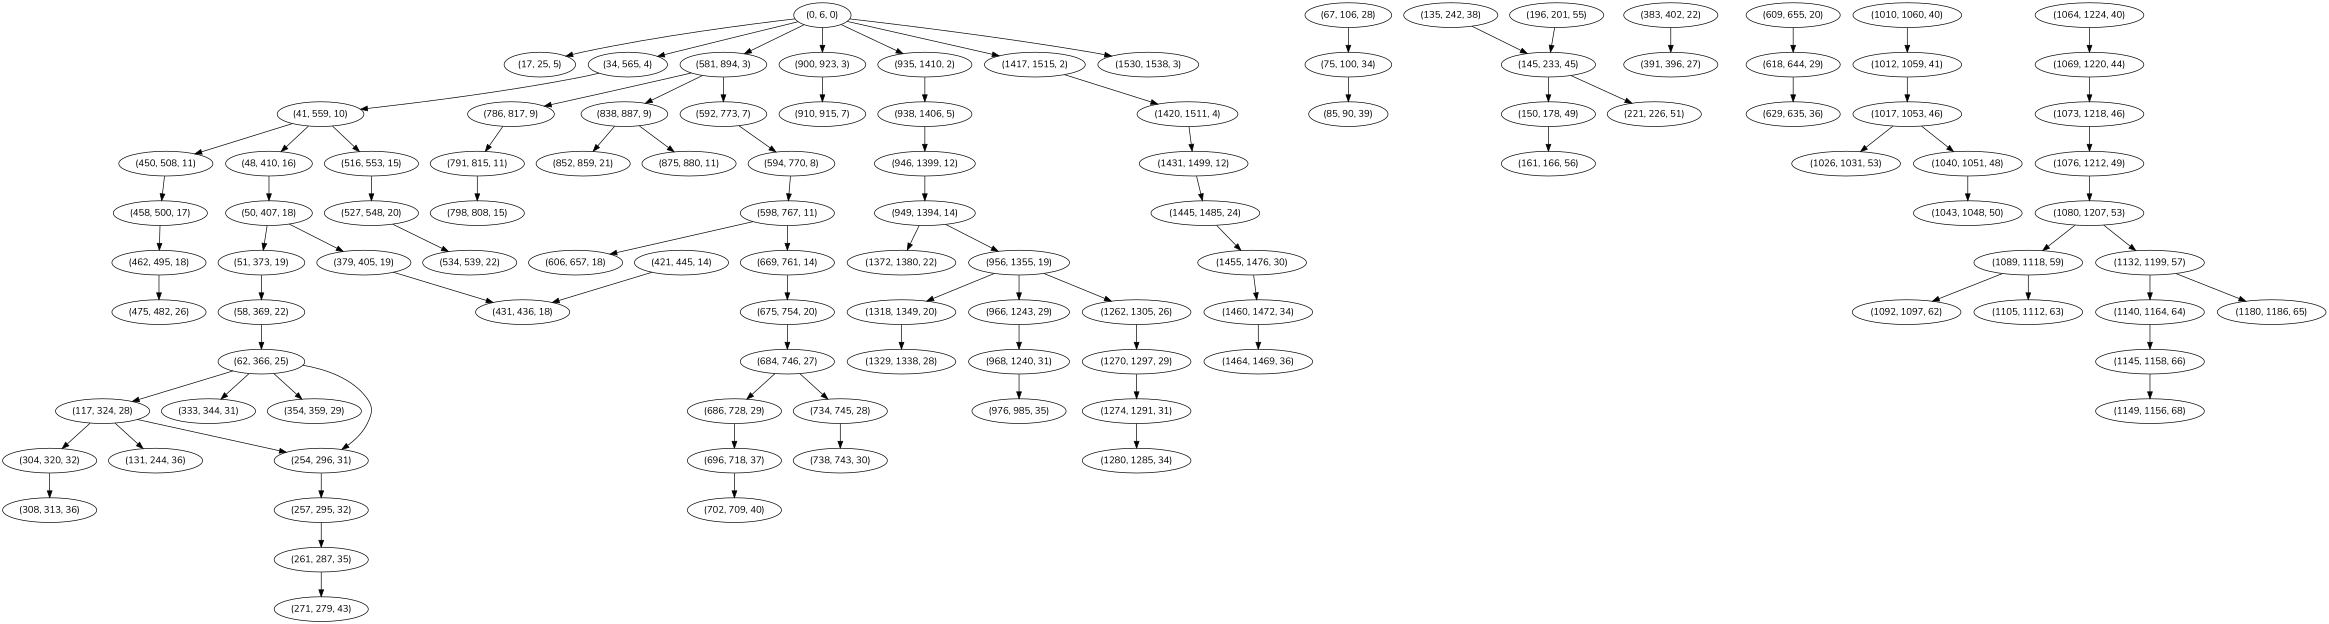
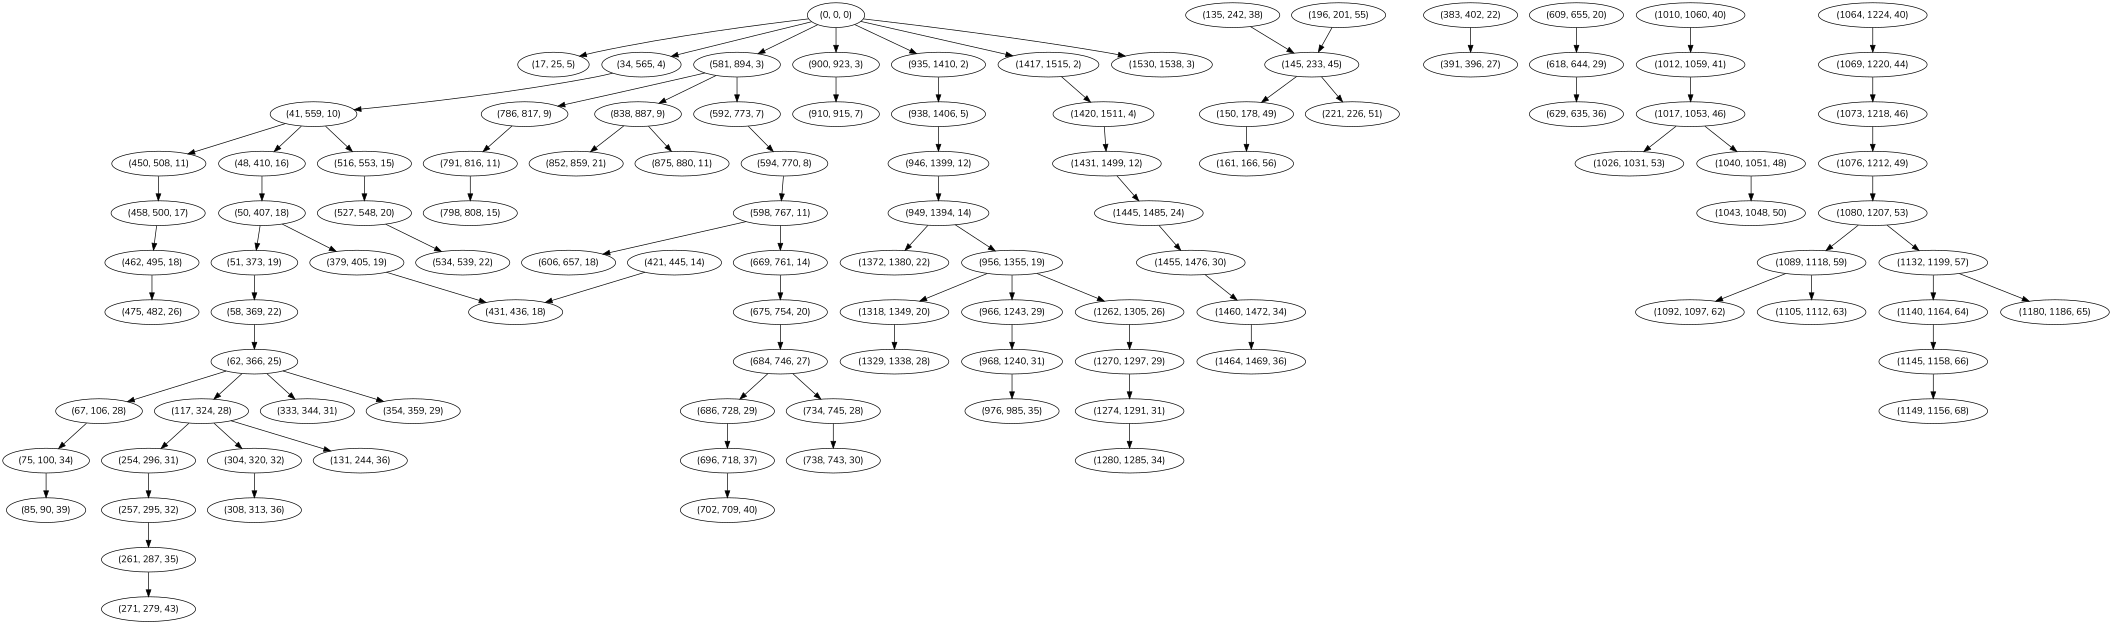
(822, 15) -> (836, 15)
(477, 164) -> (470, 164)
(361, 392) -> (180, 385)
